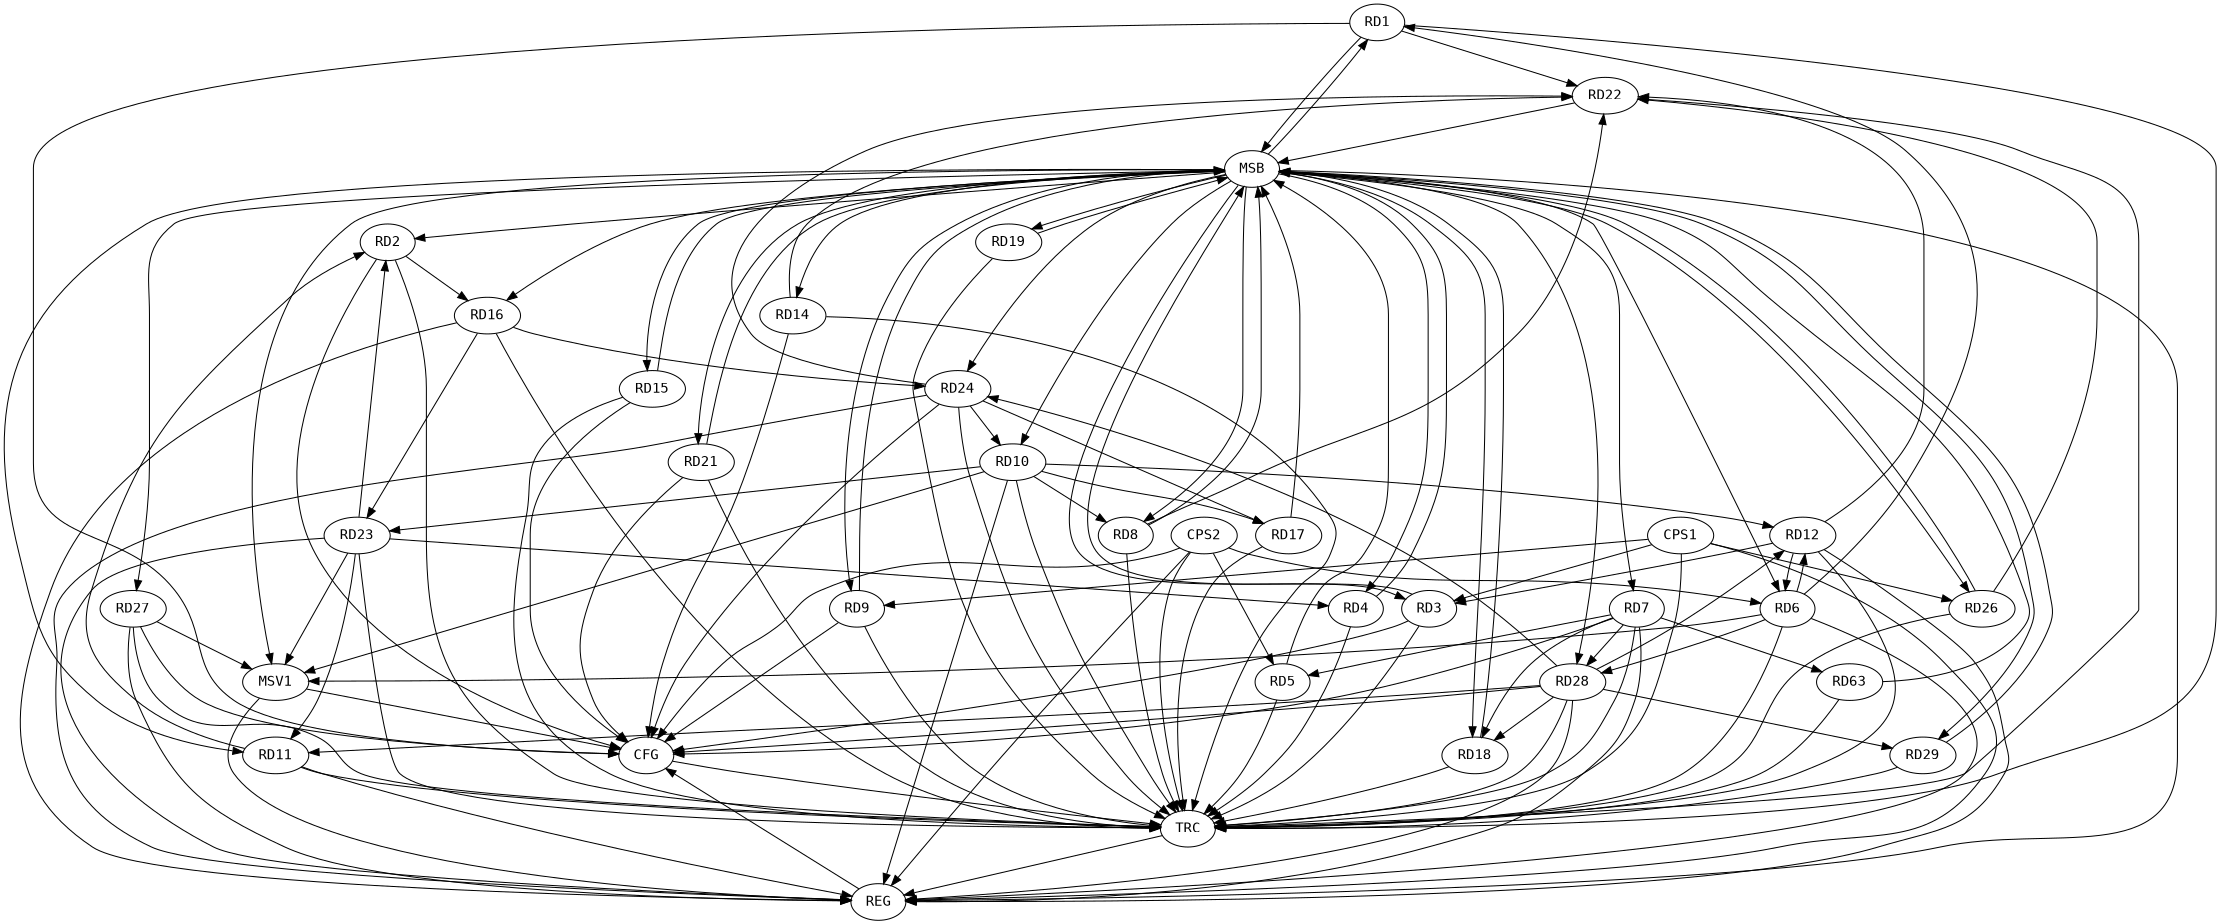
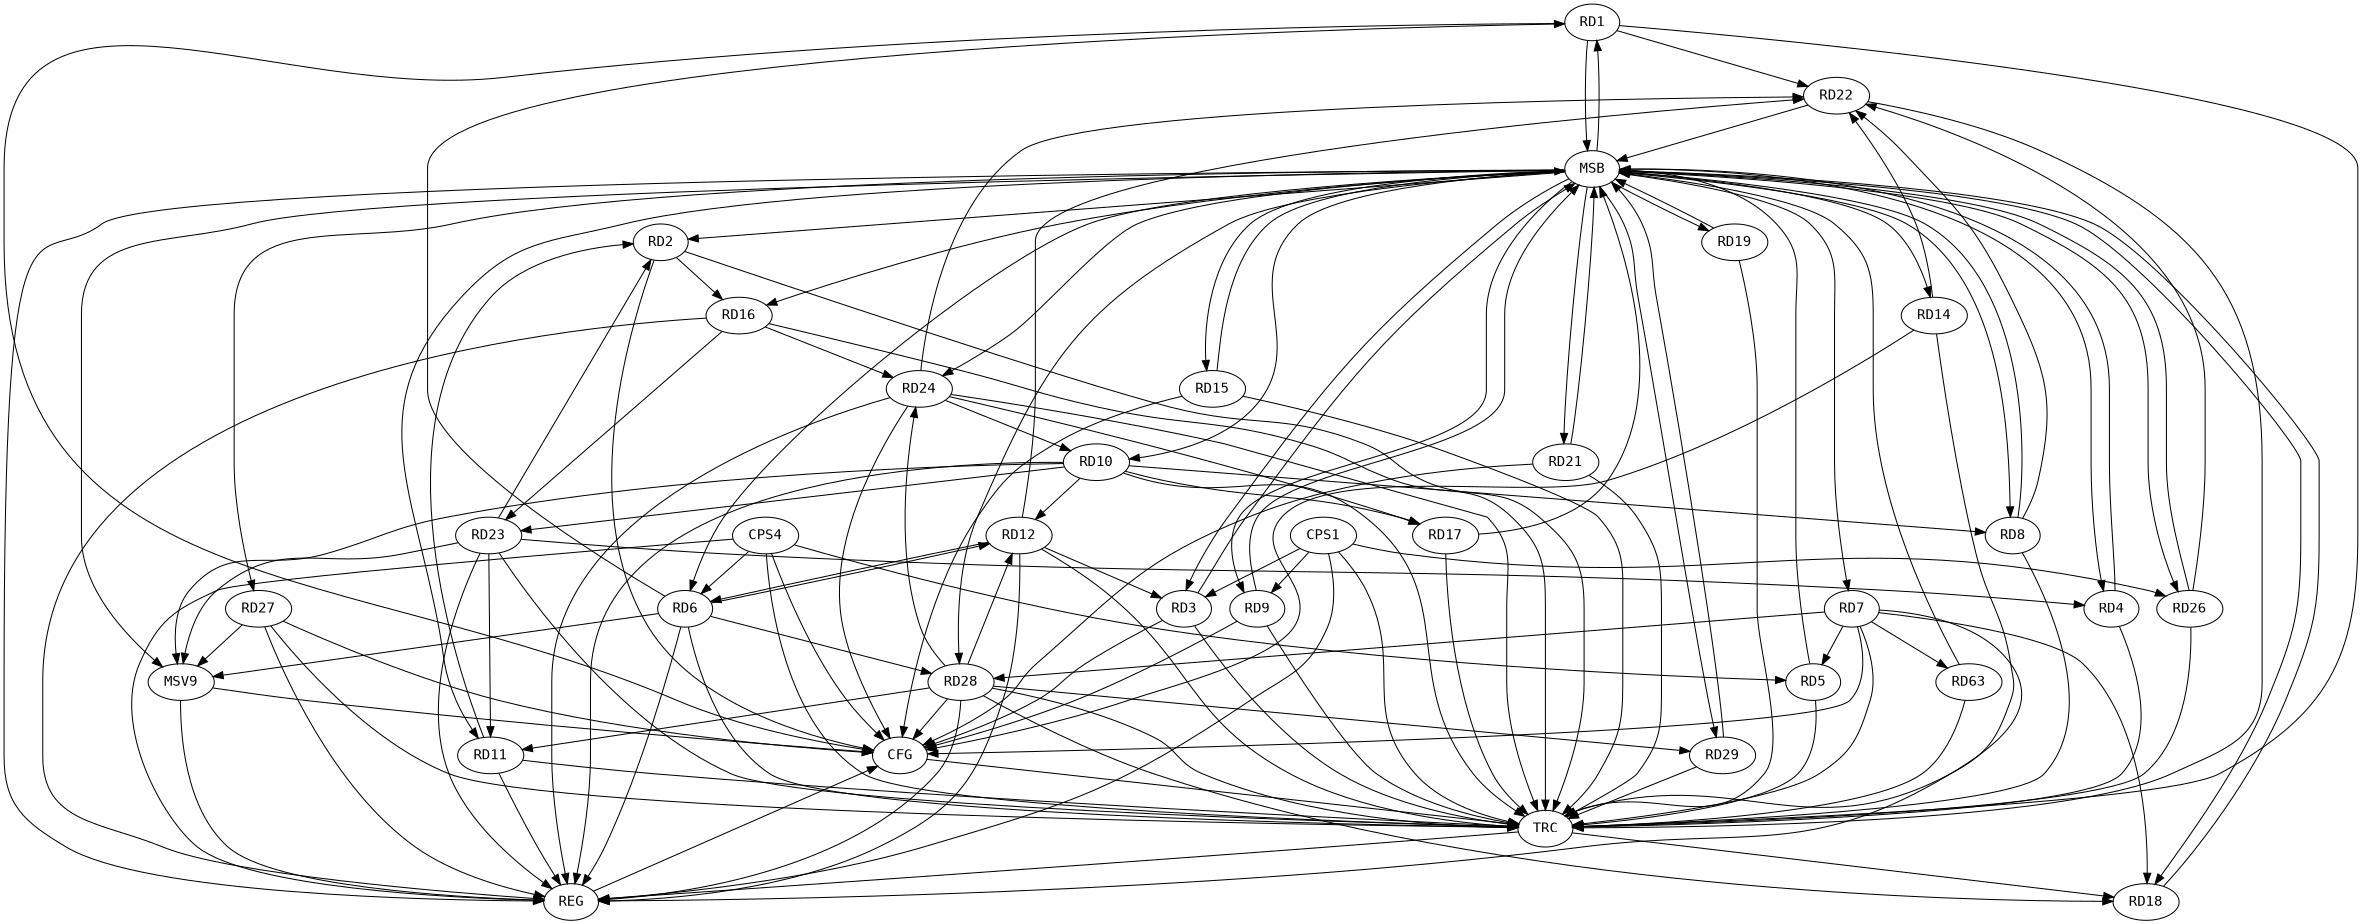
(1204, 535) -> (766, 535)
(276, 682) -> (181, 682)
(1337, 797) -> (1838, 864)
